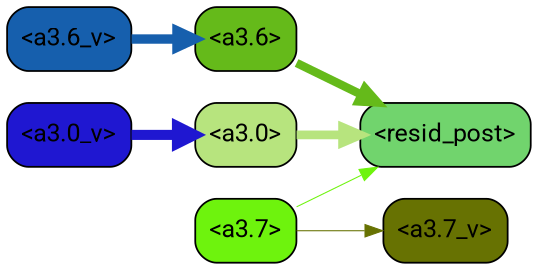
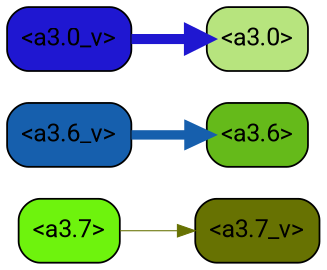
(446, 135) -> none
